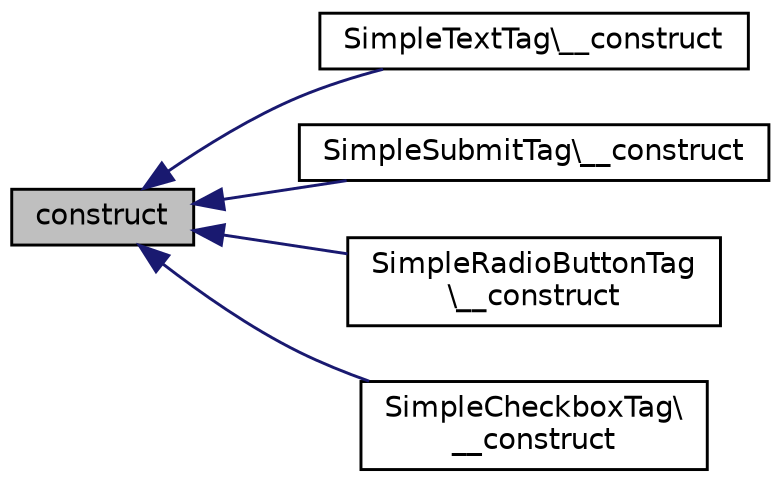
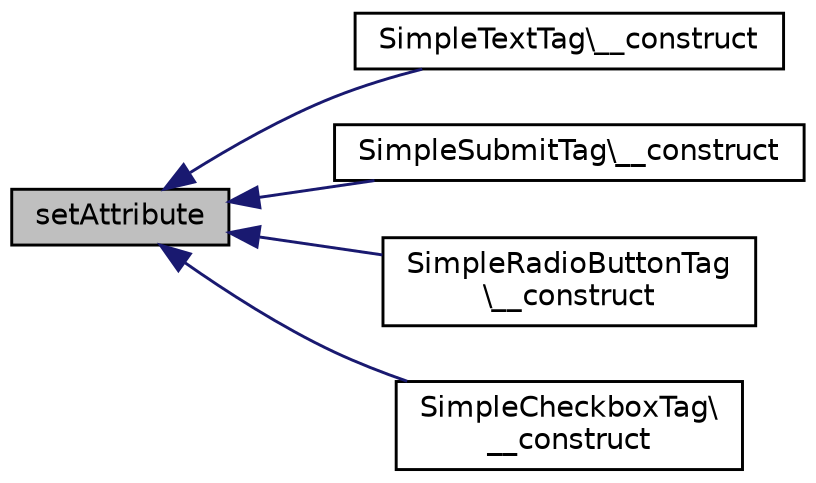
(103, 217) -> (120, 217)
